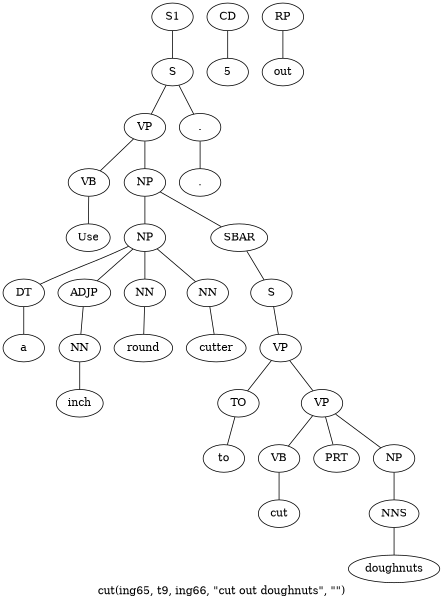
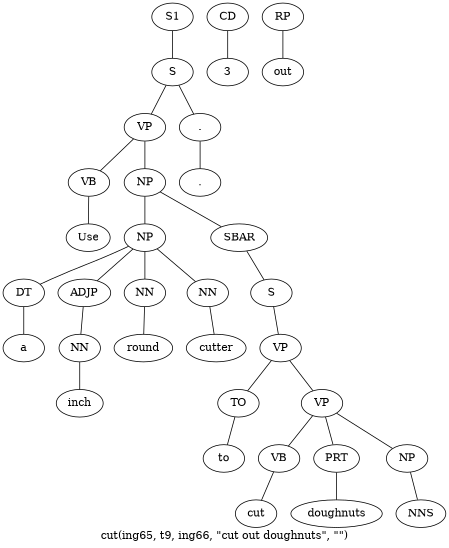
(228, 72) -> (228, 72)
(394, 541) -> (337, 486)
